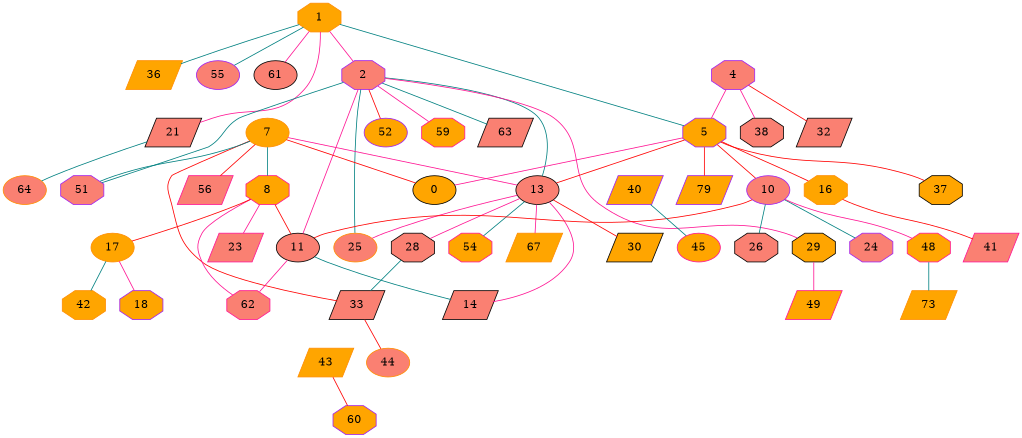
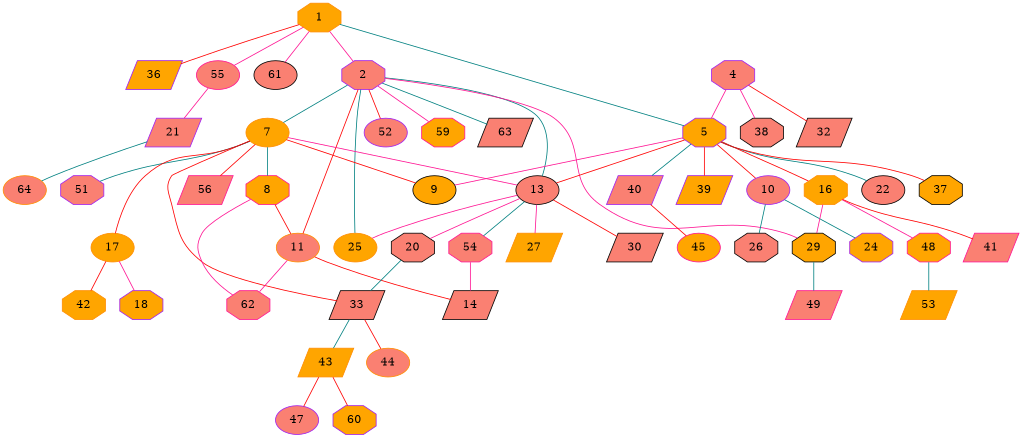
(240, 43) -> (240, 43)
(269, 46) -> (269, 46)
(154, 75) -> (154, 75)
(218, 75) -> (218, 75)
(304, 89) -> (196, 103)
(173, 133) -> (173, 133)
(223, 133) -> (315, 104)
(386, 133) -> (386, 133)
none -> (671, 160)
(331, 162) -> (331, 162)
(434, 190) -> (434, 190)
(635, 190) -> (635, 190)
(704, 190) -> (704, 190)
none -> (883, 190)
none -> (821, 214)
(849, 219) -> (877, 219)
(544, 220) -> none
(192, 222) -> (149, 173)
(672, 223) -> (668, 220)
(236, 248) -> none
(298, 248) -> (298, 248)
(355, 248) -> (355, 248)
(413, 248) -> (413, 248)
(470, 248) -> (470, 248)
(534, 248) -> (534, 248)
(635, 248) -> (635, 248)
(871, 248) -> (871, 248)
(563, 270) -> (470, 276)
(98, 276) -> (98, 276)
(814, 276) -> (814, 276)
(375, 279) -> (375, 279)
(814, 305) -> (814, 305)
(929, 305) -> (929, 305)
none -> (341, 334)
none -> (297, 420)
